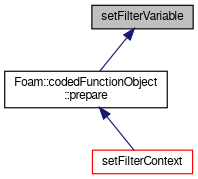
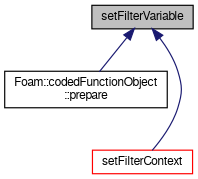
(121, 134) -> (181, 95)
